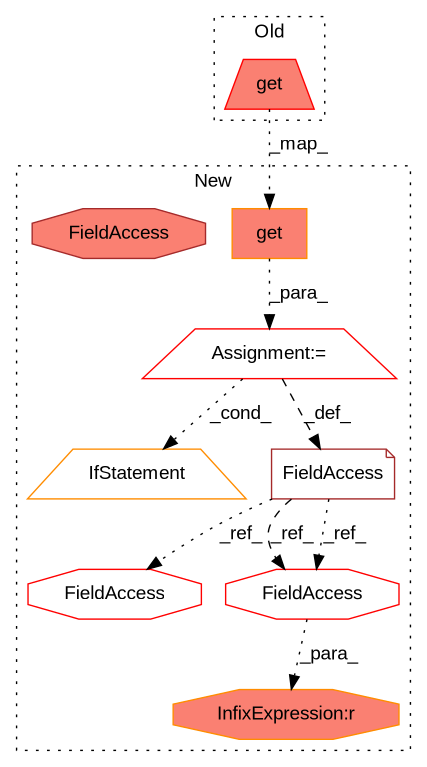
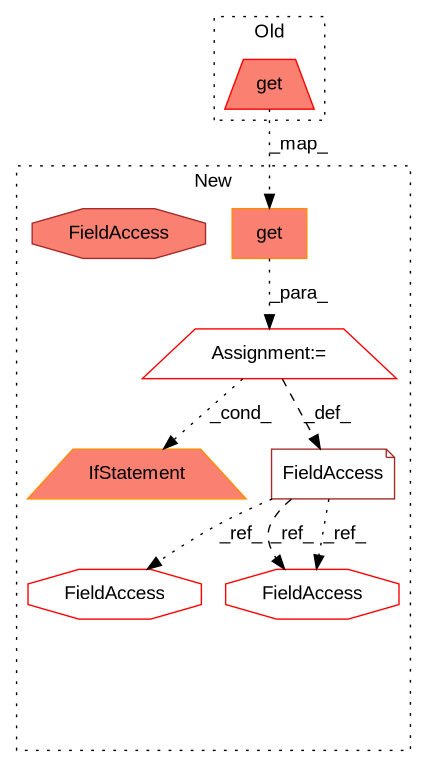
(137, 474) -> (137, 474)
(286, 714) -> none
